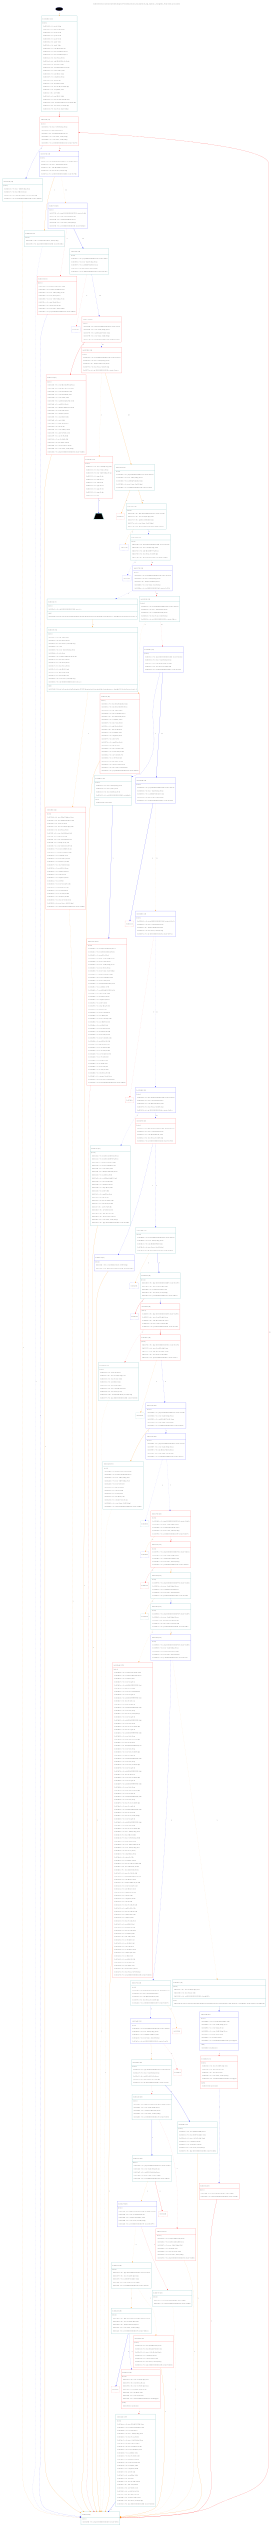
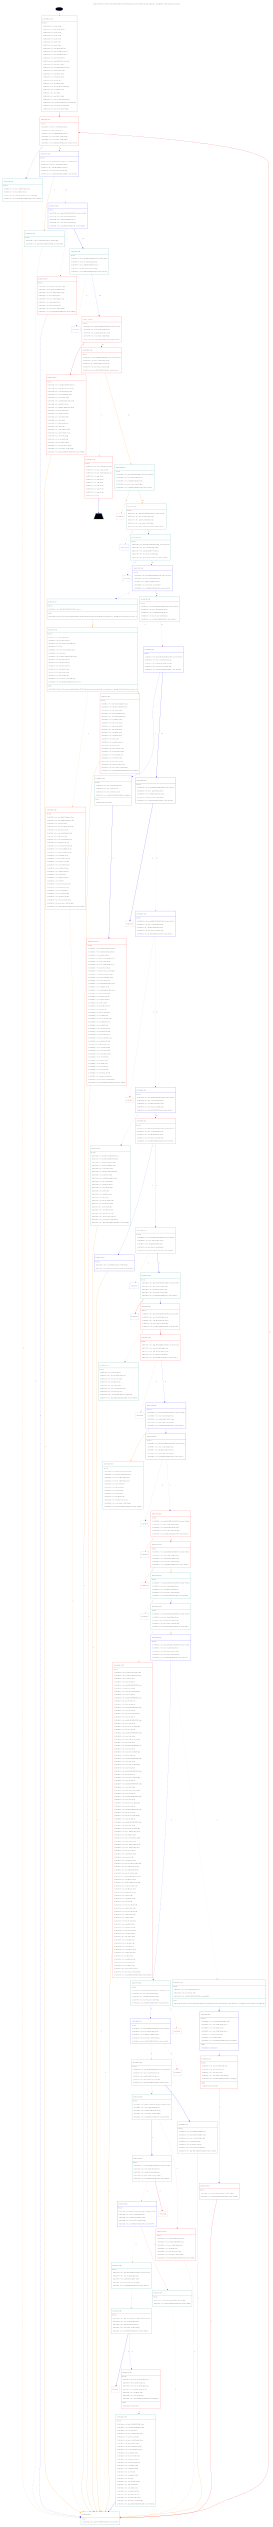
(154, 2352) -> none
